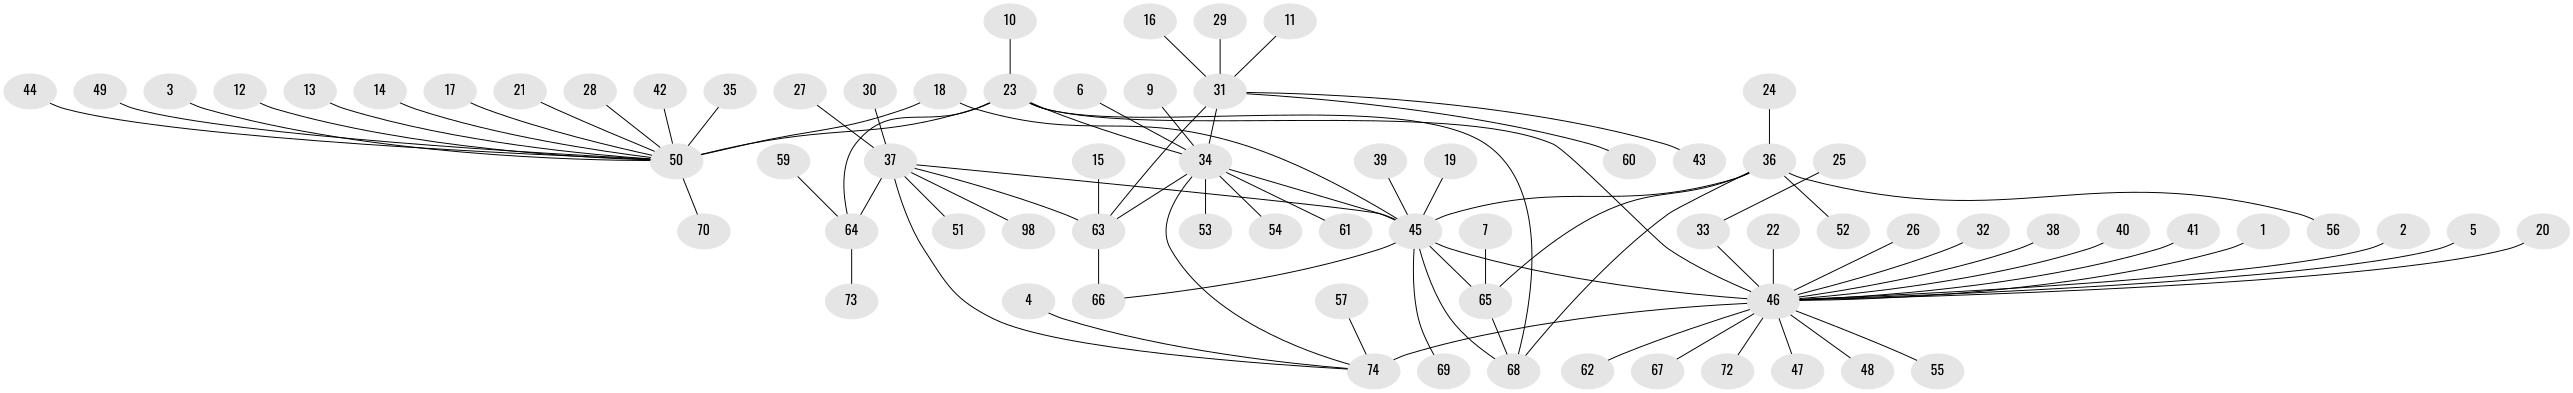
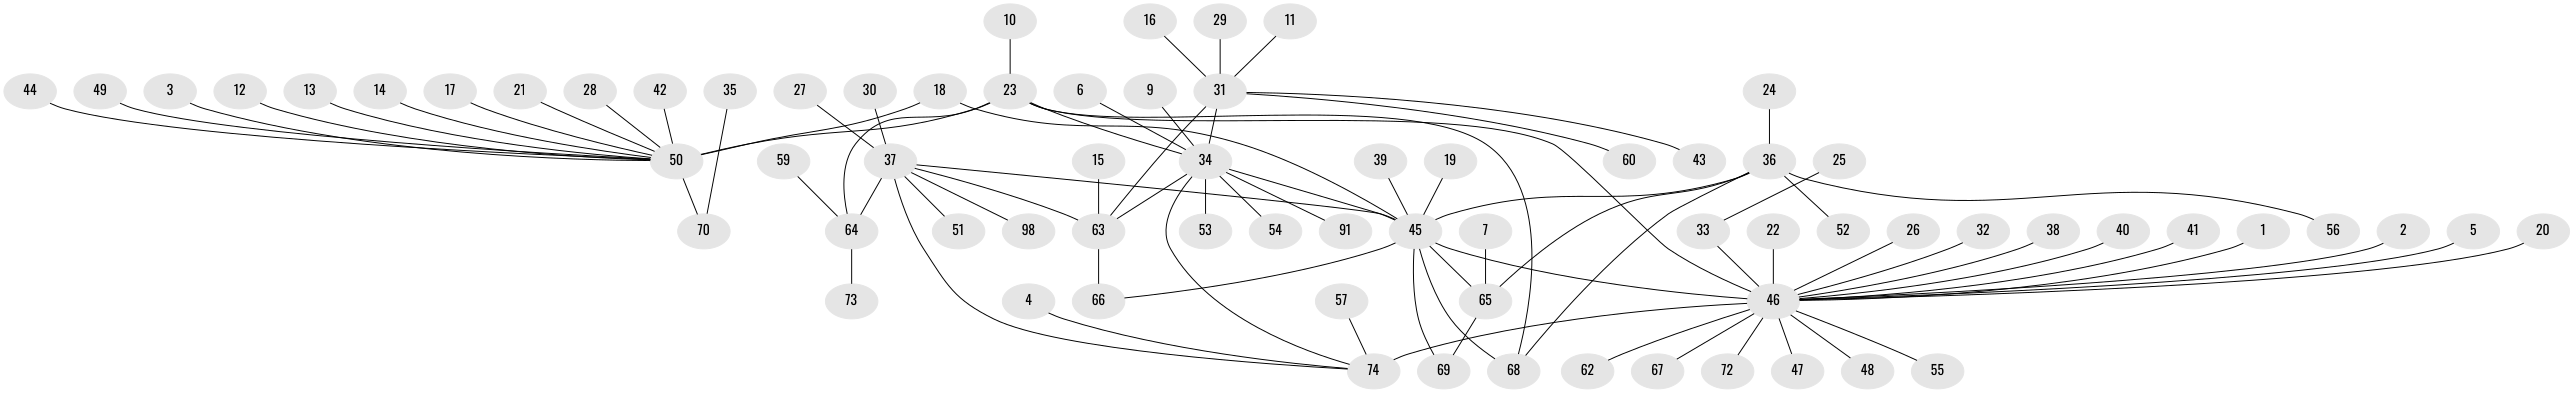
(703, 126) -> (717, 161)
(1346, 231) -> (1346, 231)
(1500, 338) -> (1469, 330)
